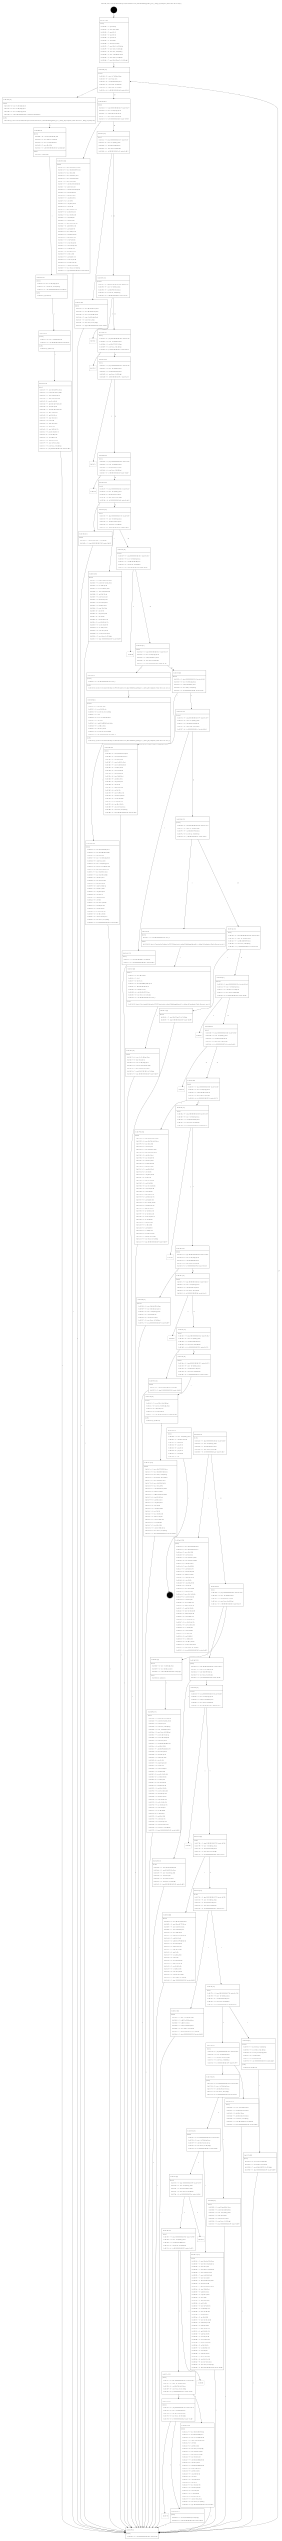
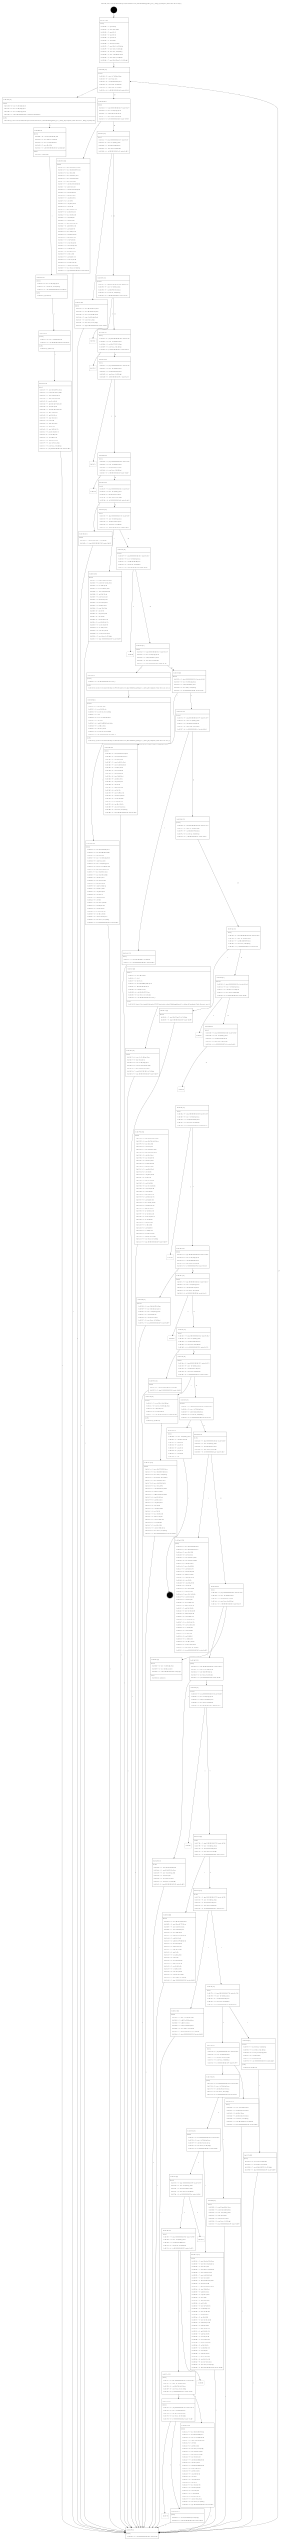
(183, 938) -> none
(203, 1089) -> none
none -> (196, 1409)
(164, 1771) -> none
